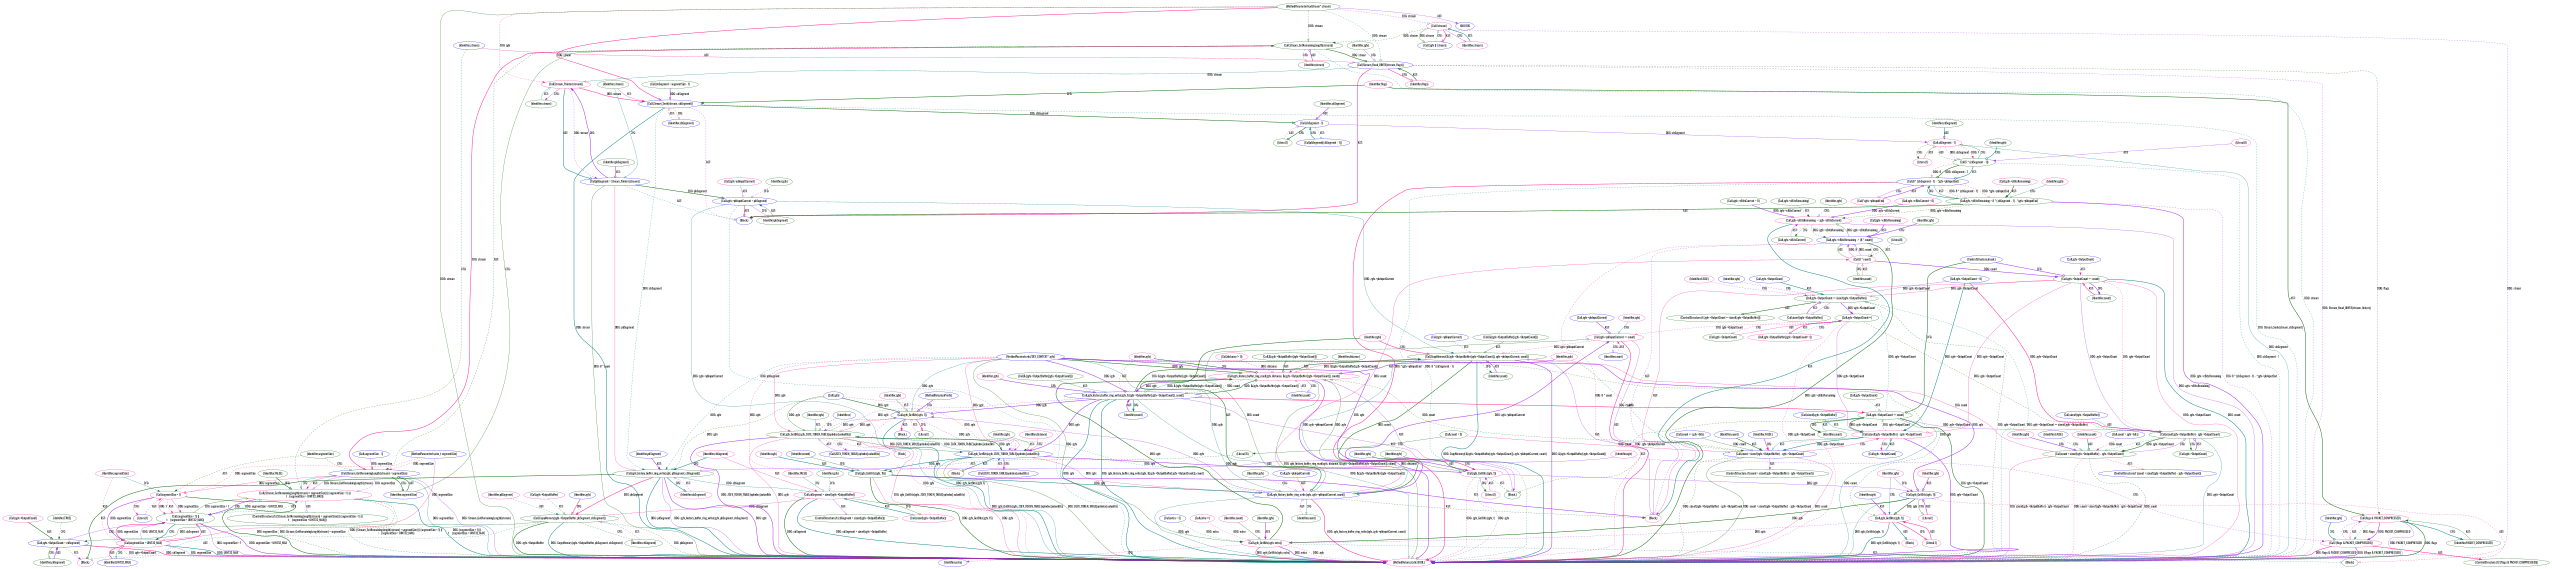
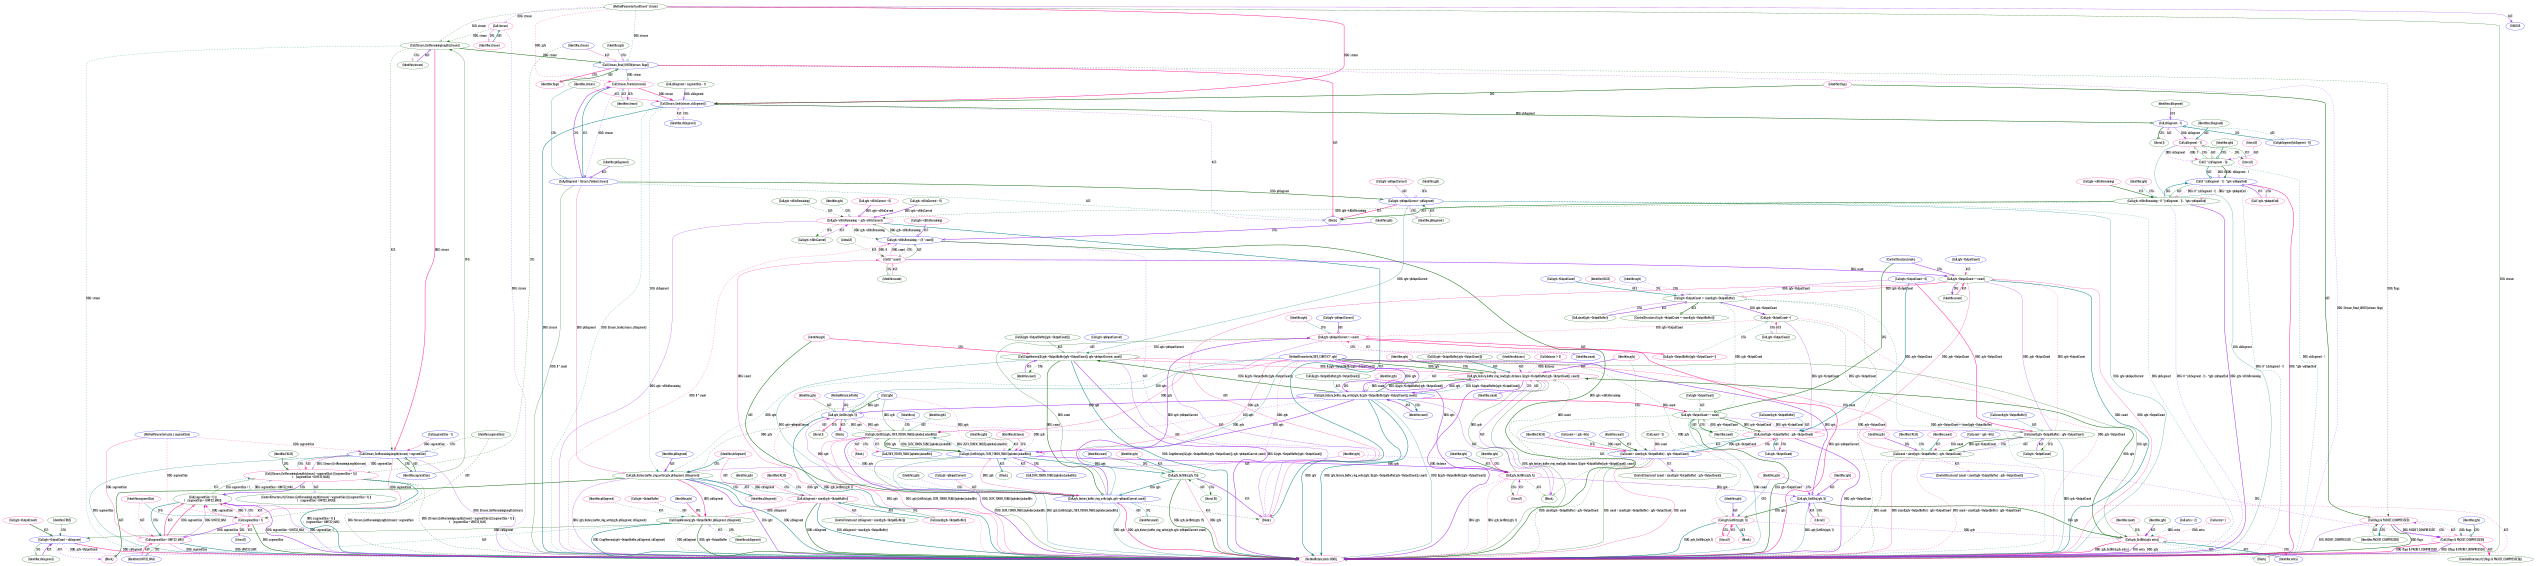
(1435, 46) -> none
(2347, 308) -> (2360, 308)
(1802, 326) -> (1514, 345)
(1344, 448) -> (1206, 484)
(115, 528) -> (240, 507)
none -> (2216, 547)
